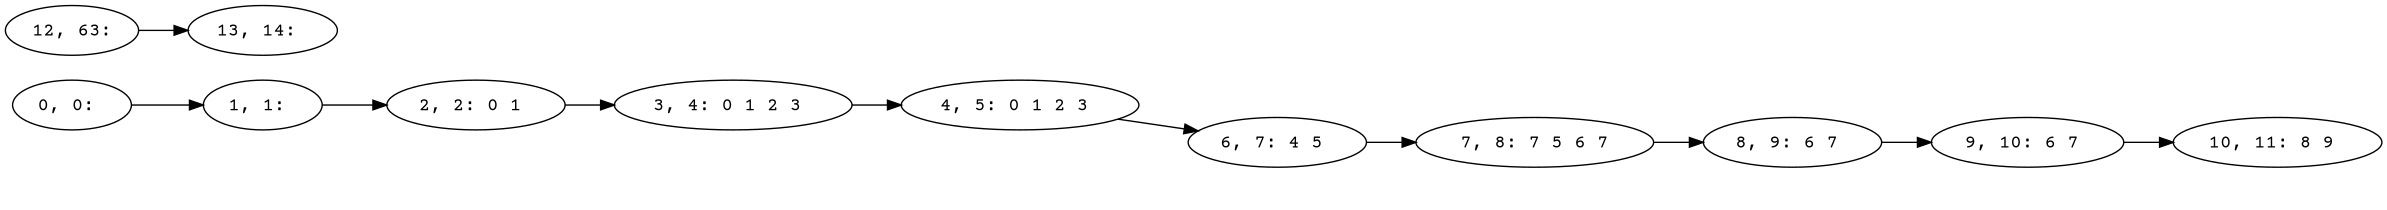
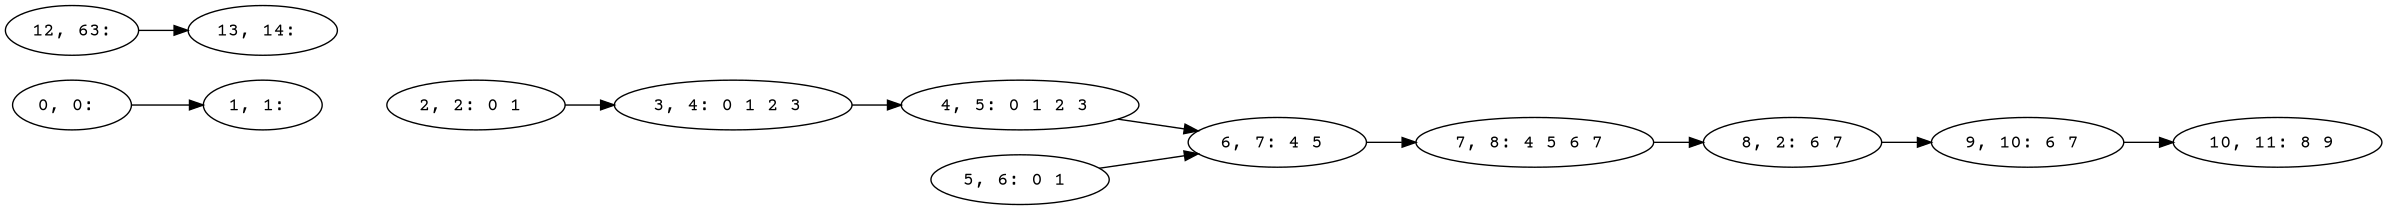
(348, 105) -> none
(1535, 142) -> (1535, 142)
(1793, 142) -> (1793, 142)
none -> (1020, 180)
